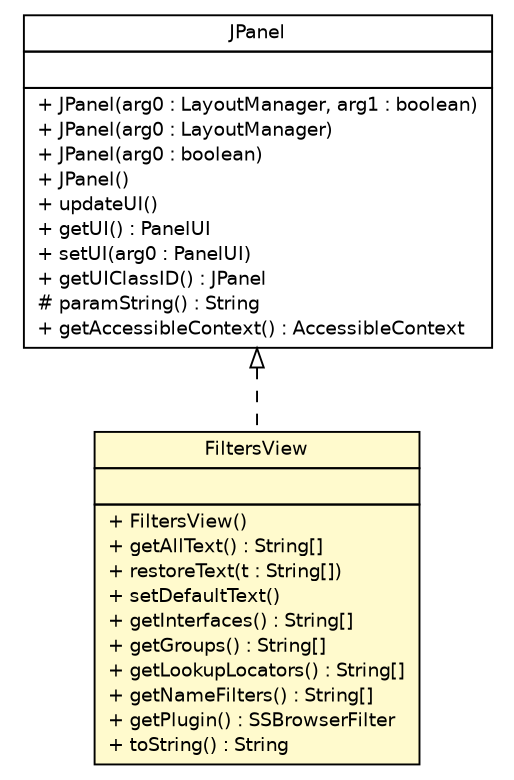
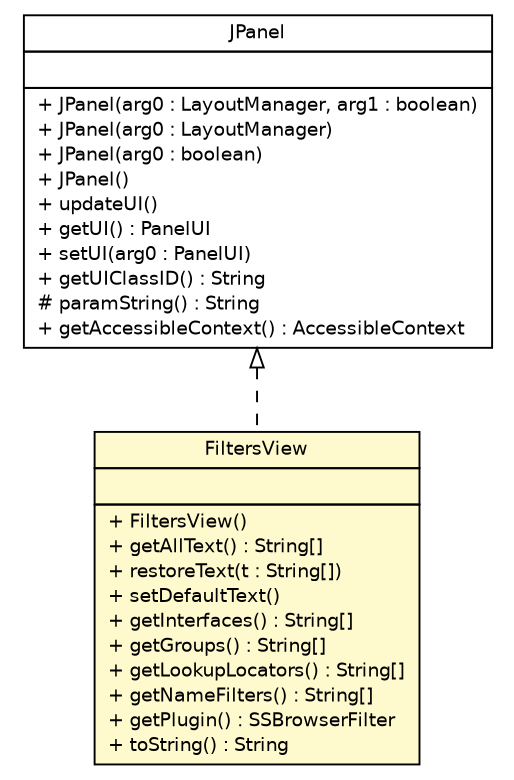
(153, 279) -> (152, 279)
